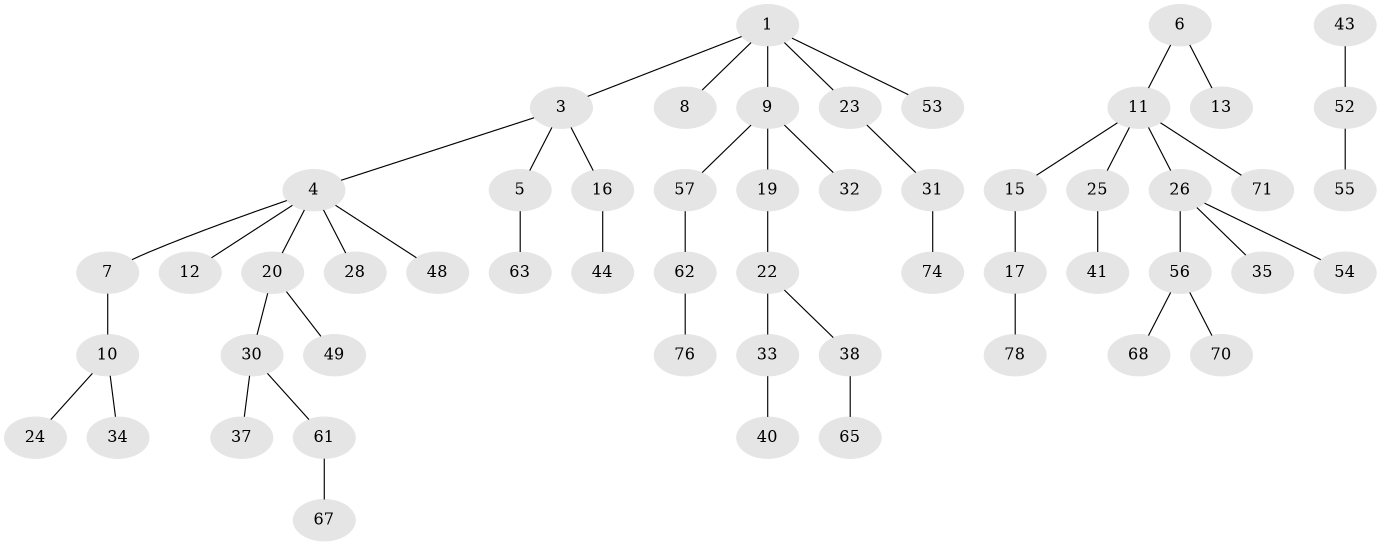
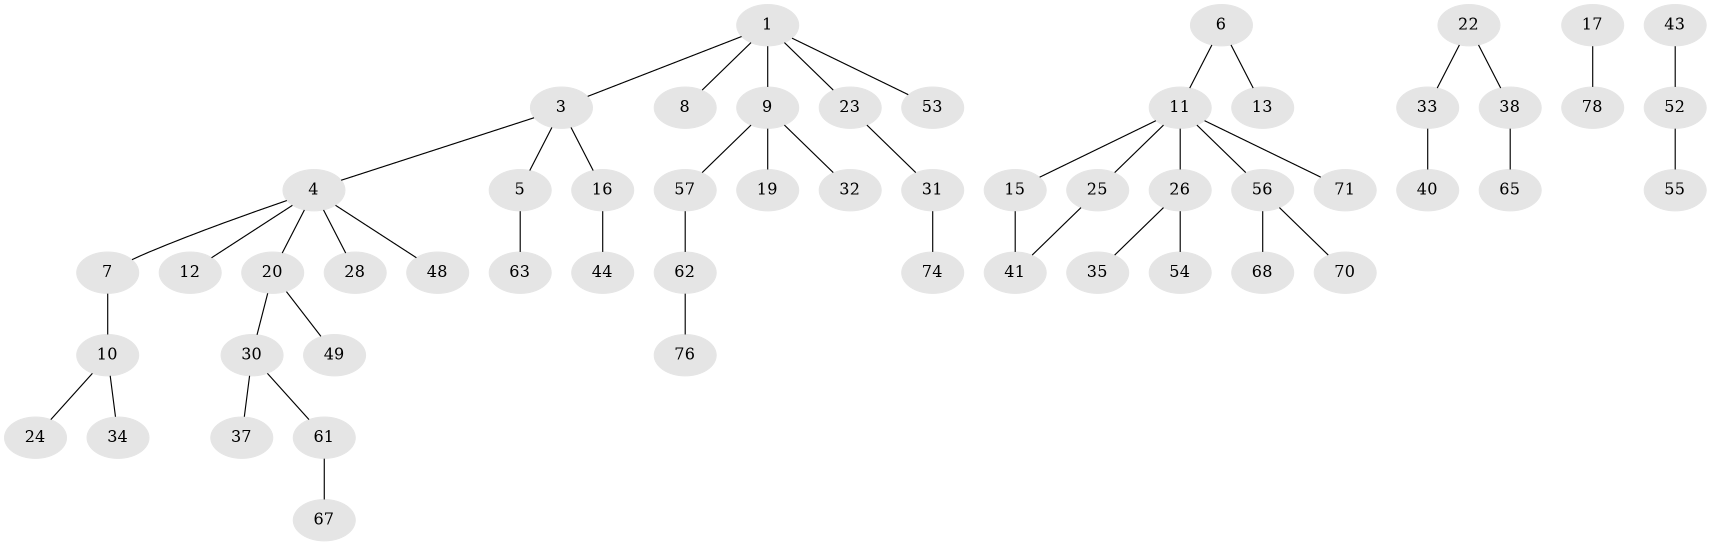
(768, 232) -> none
(1015, 232) -> (1015, 232)
(1180, 232) -> (1221, 149)
